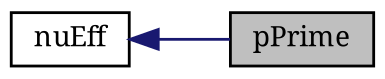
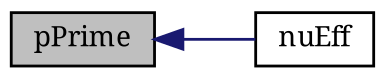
(194, 39) -> (219, 39)
